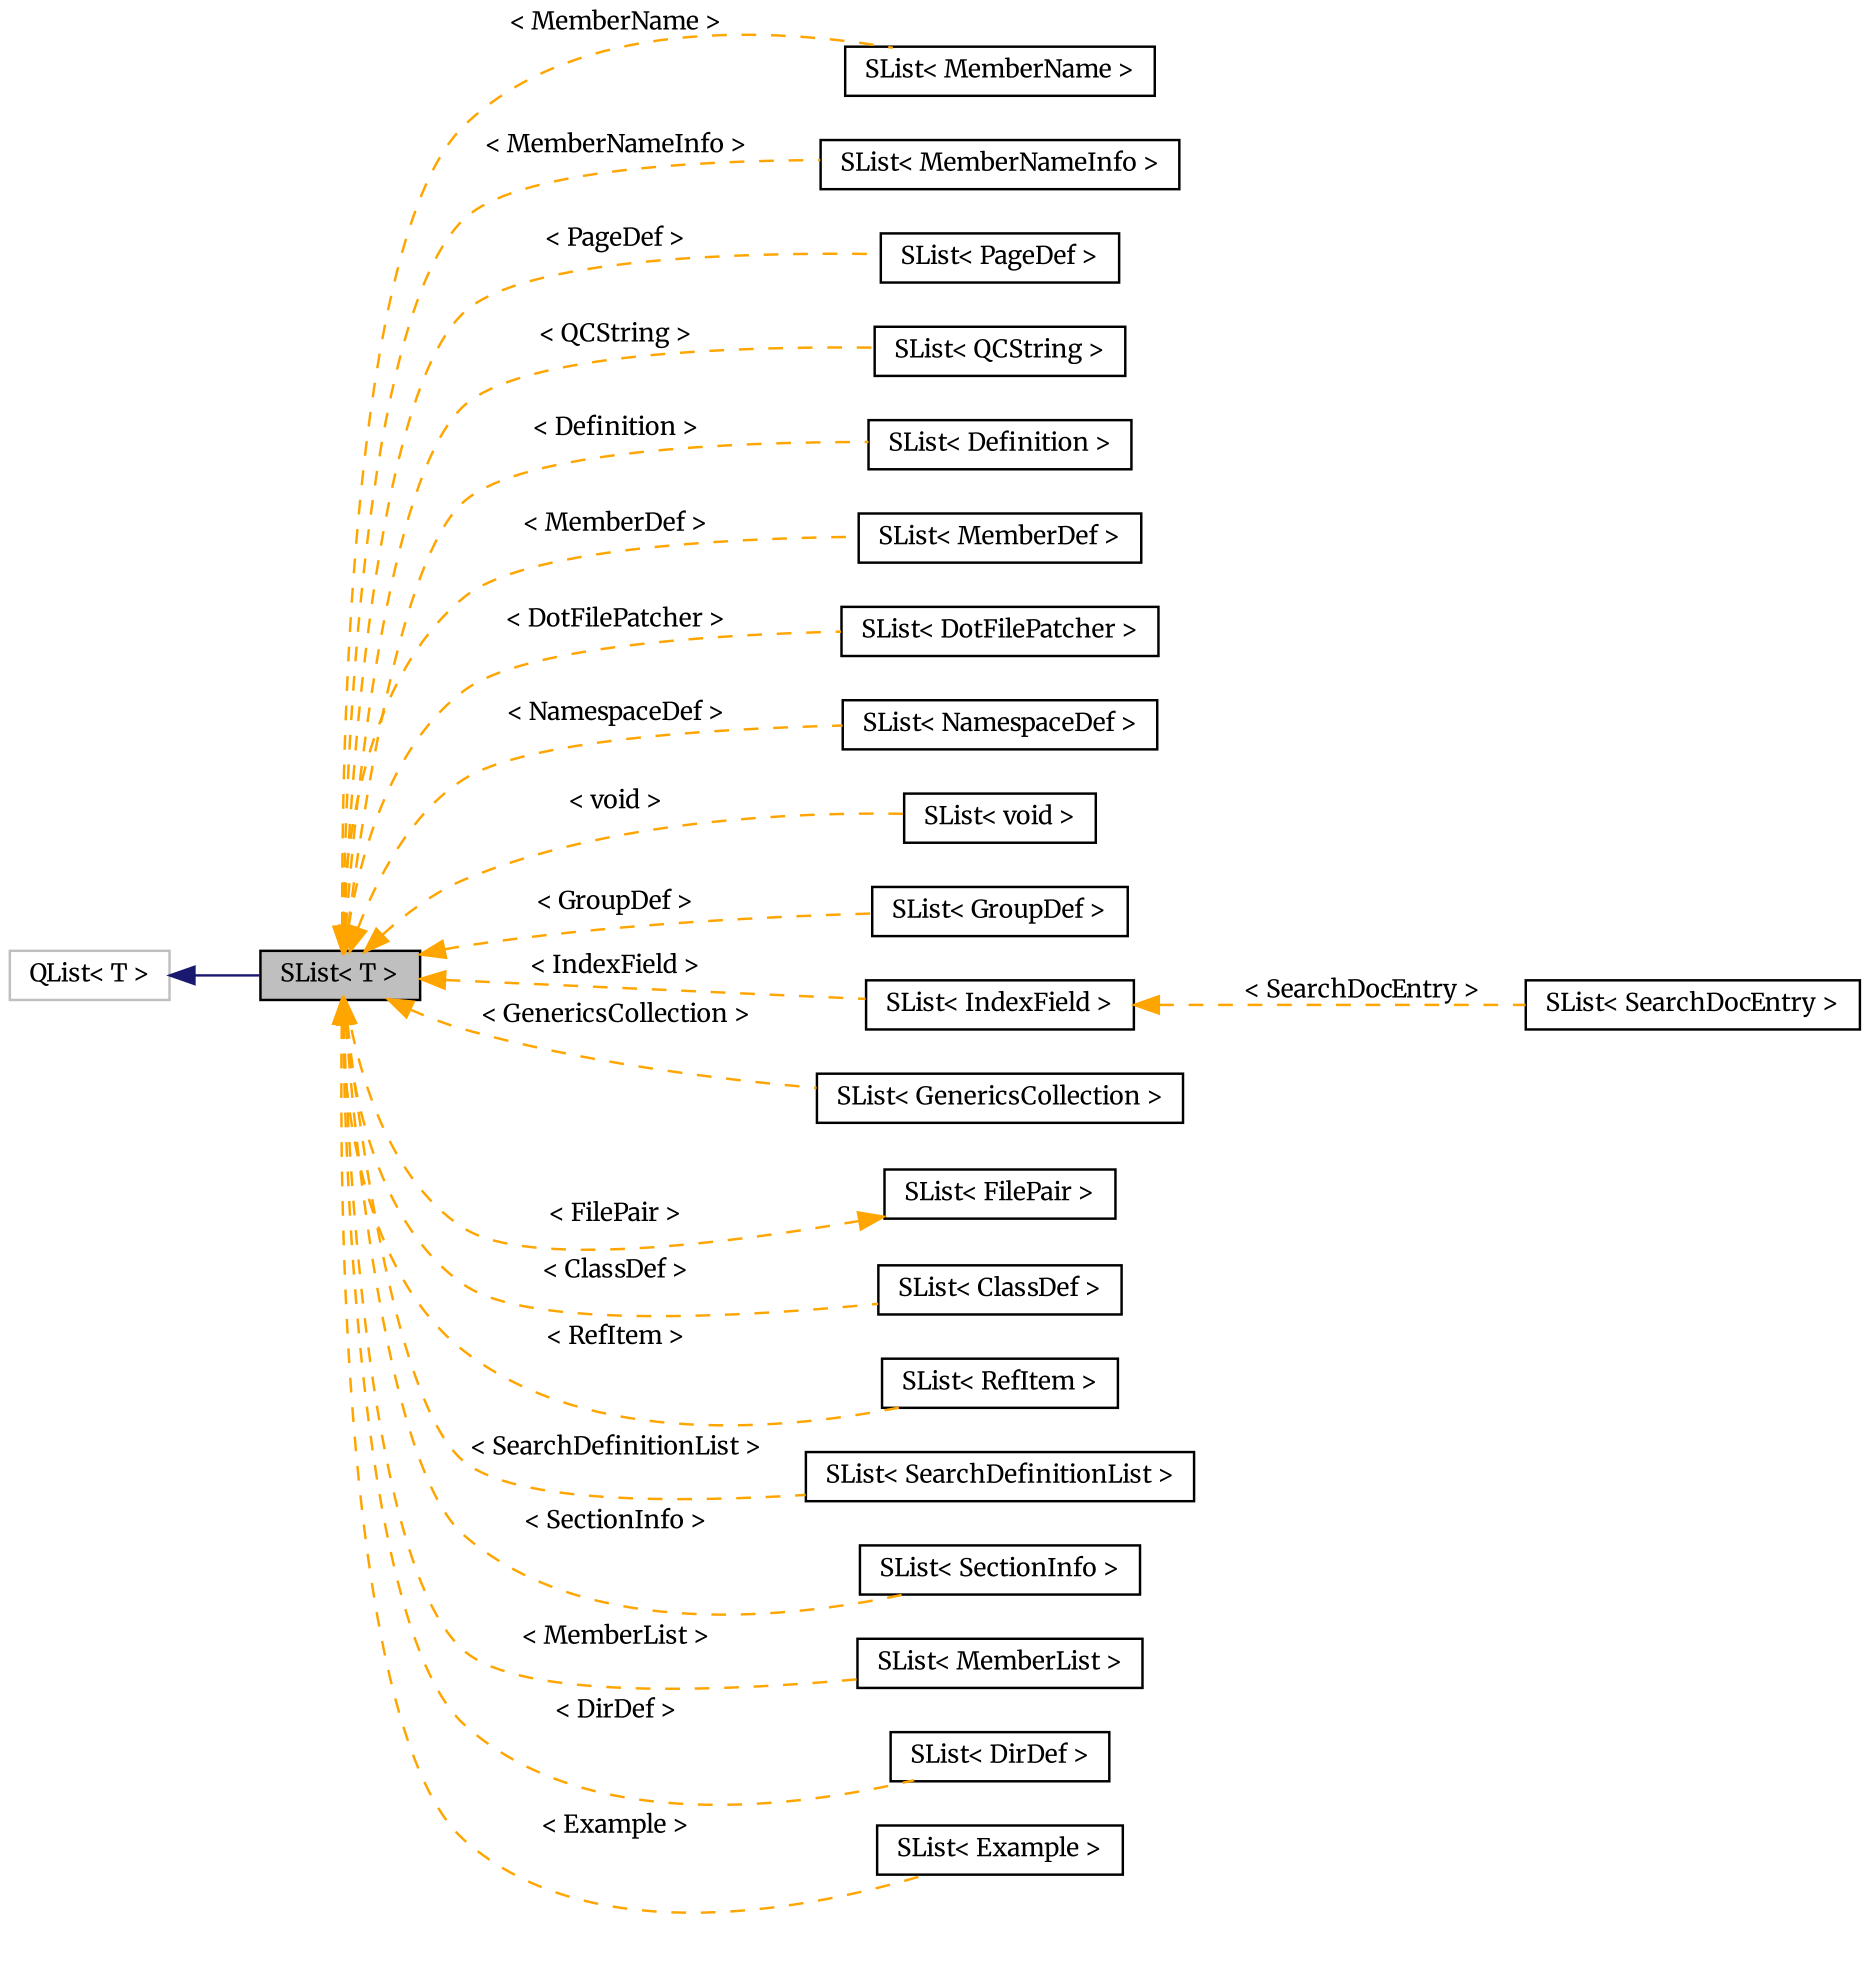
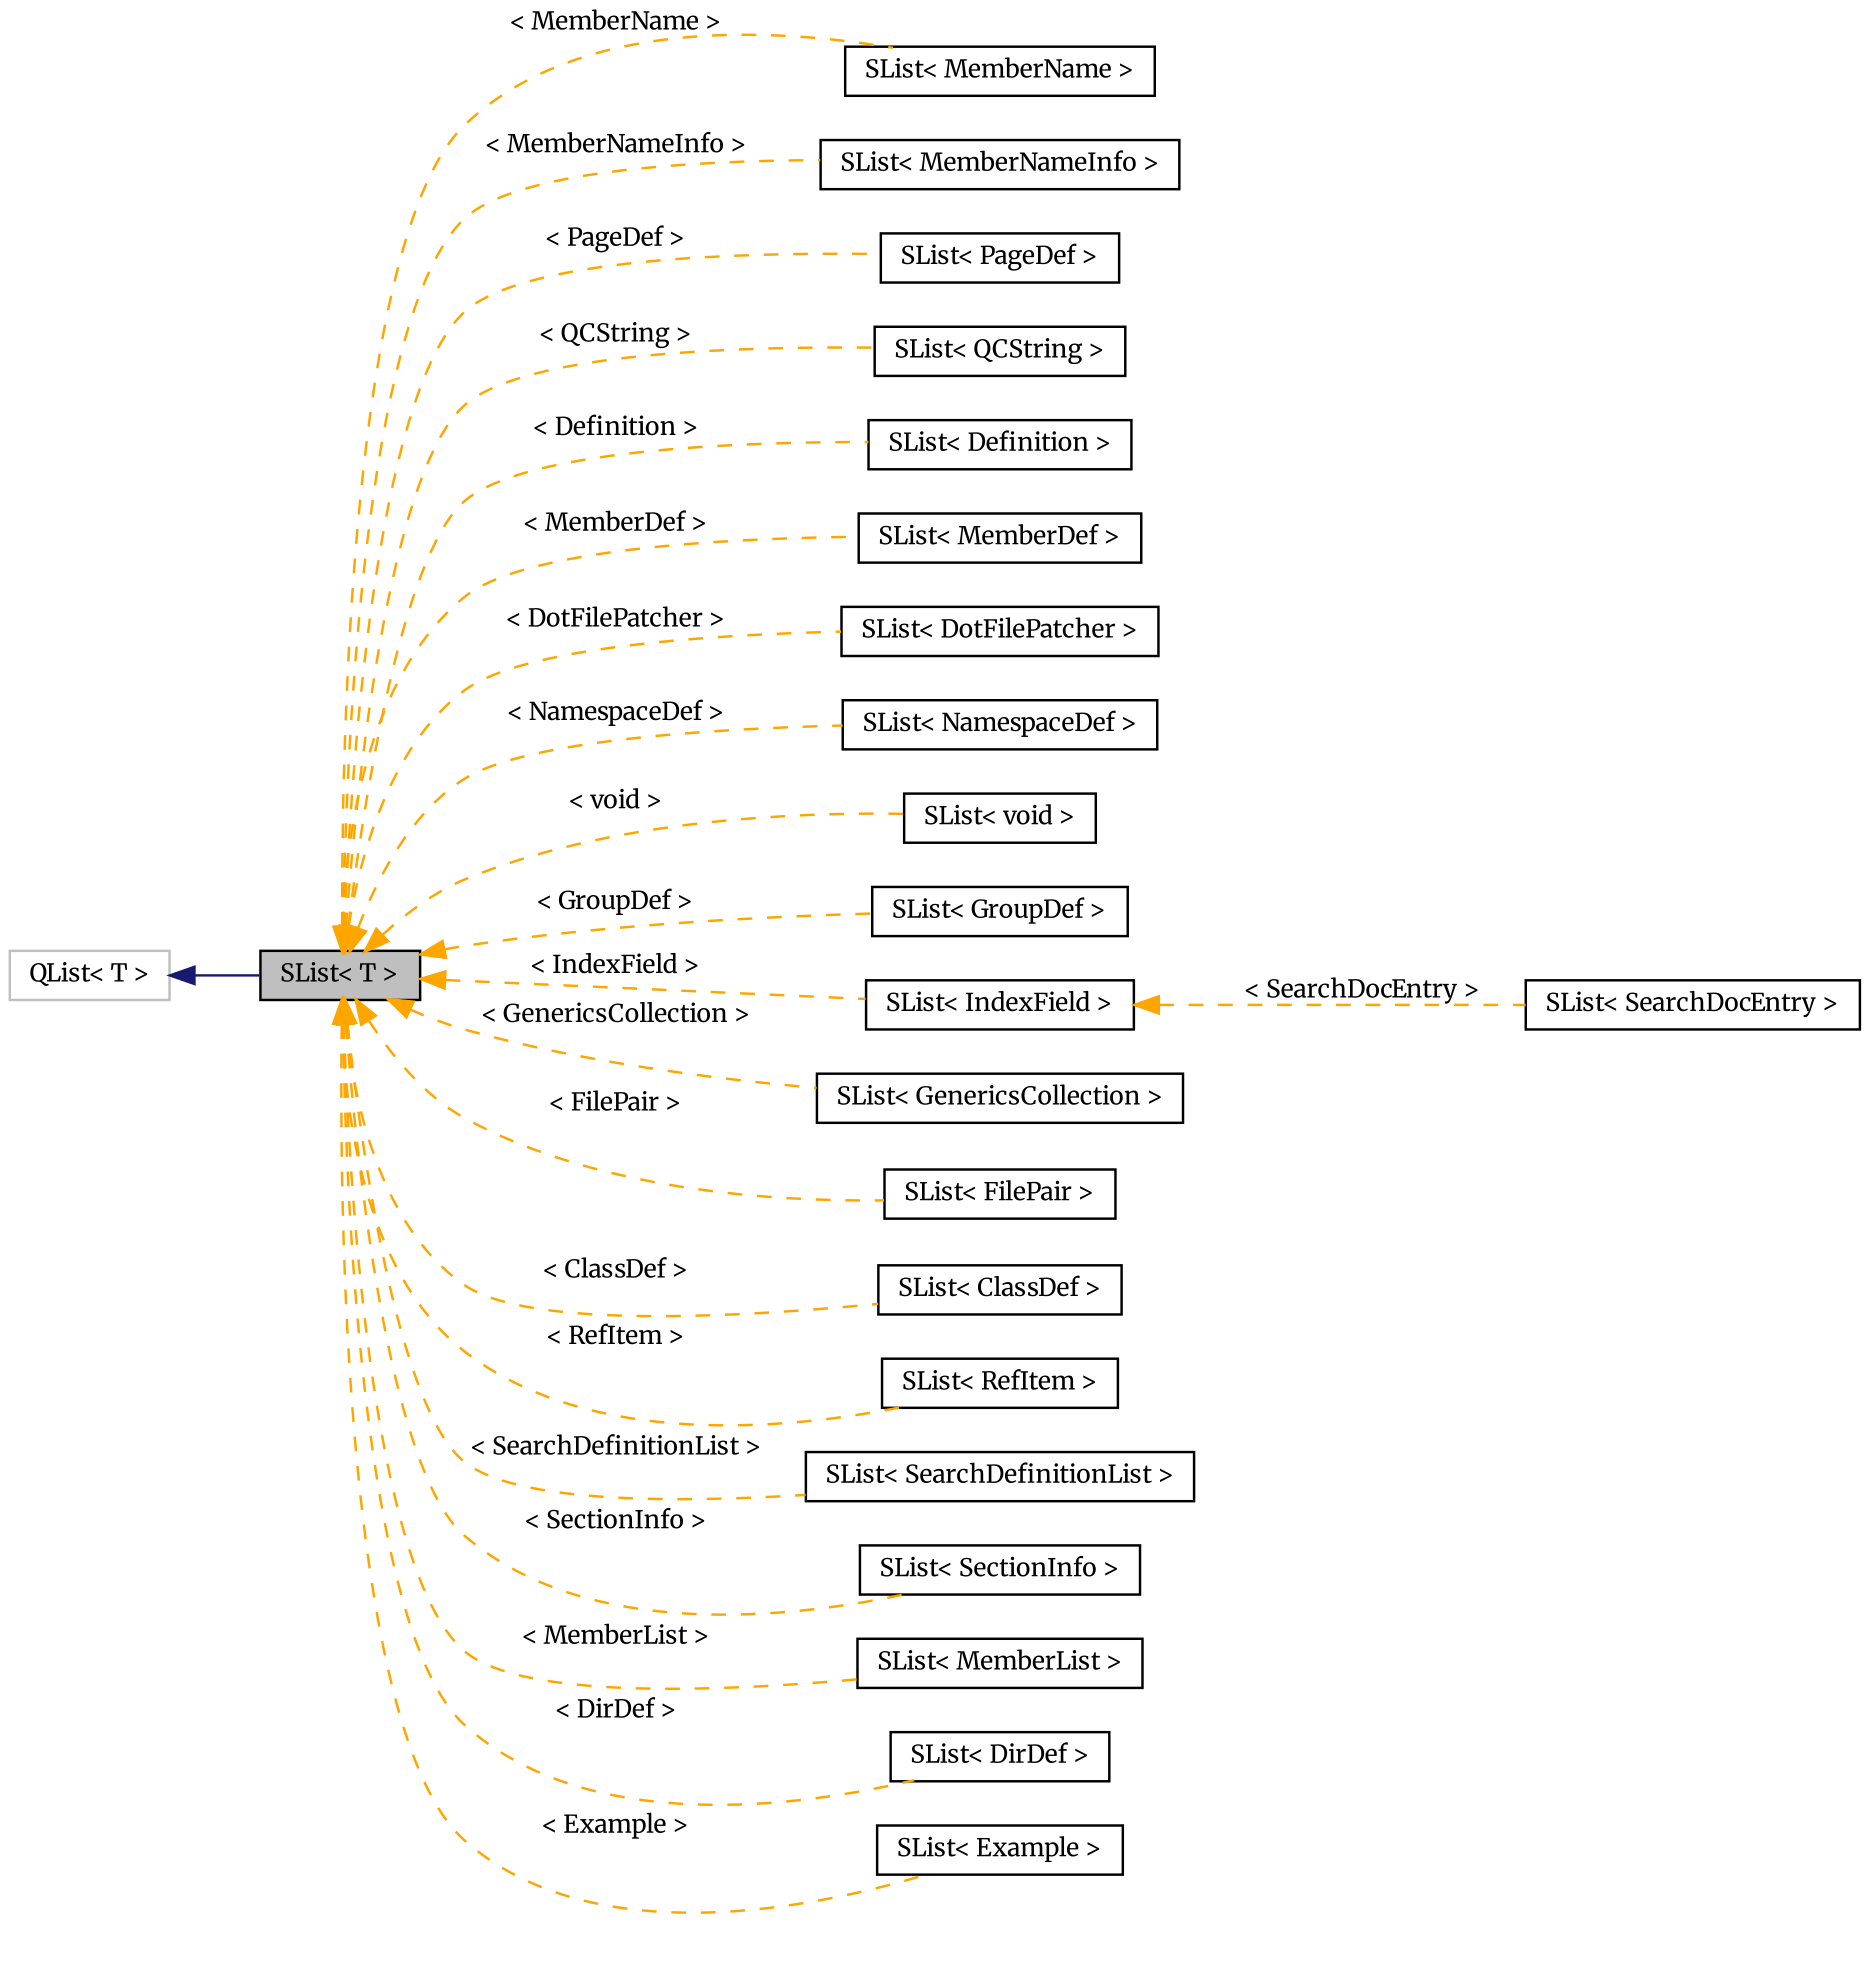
(528, 1246) -> (602, 1170)
